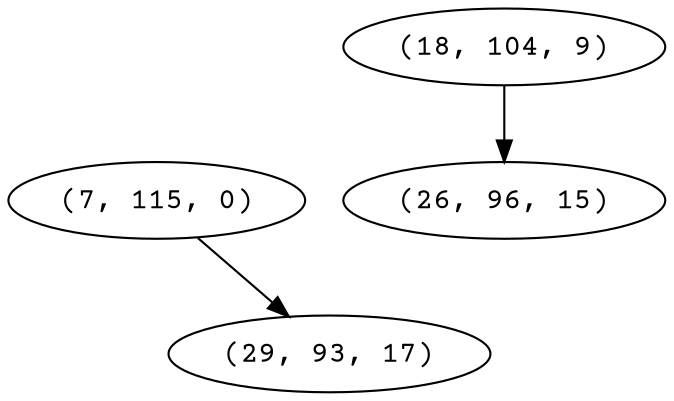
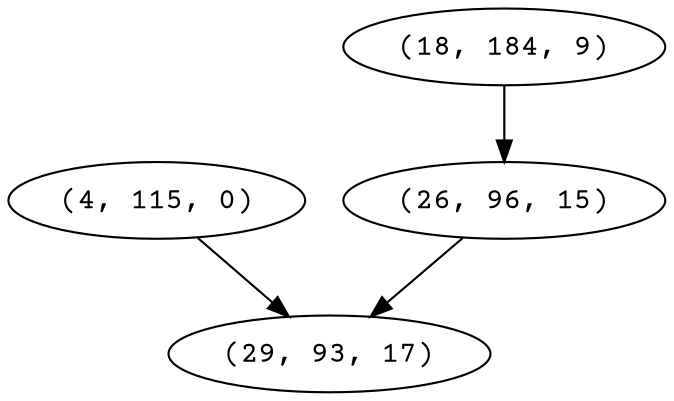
(504, 47) -> (504, 47)
(157, 200) -> (157, 200)
none -> (425, 270)
